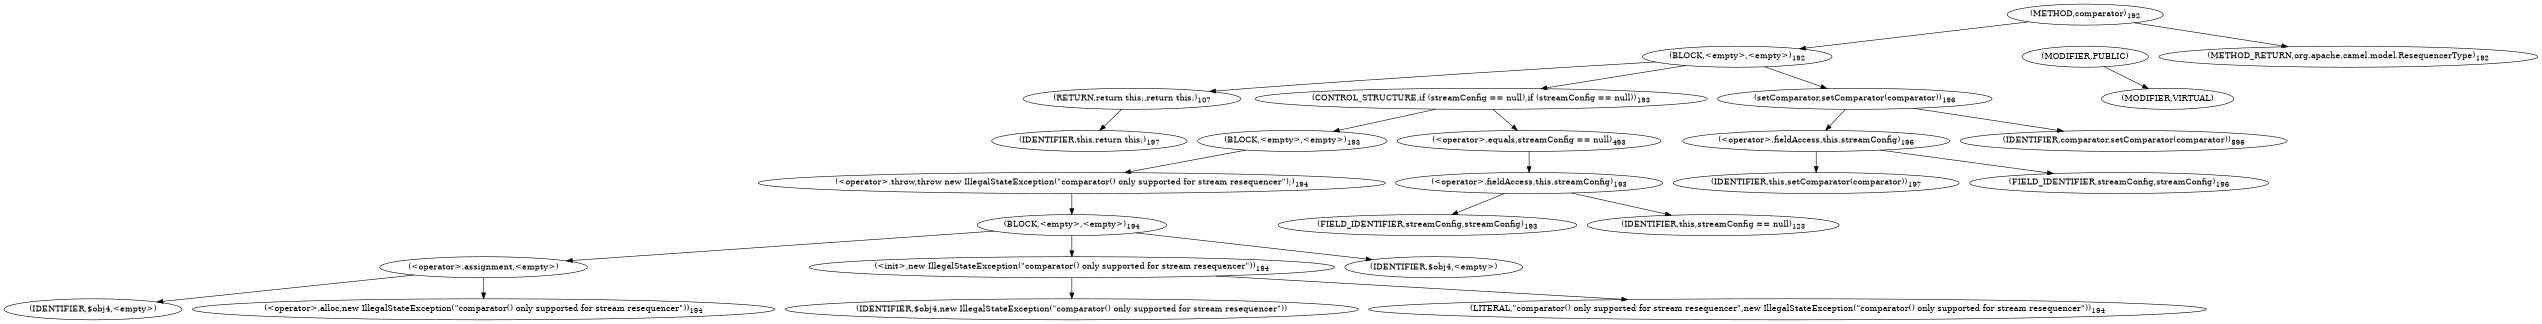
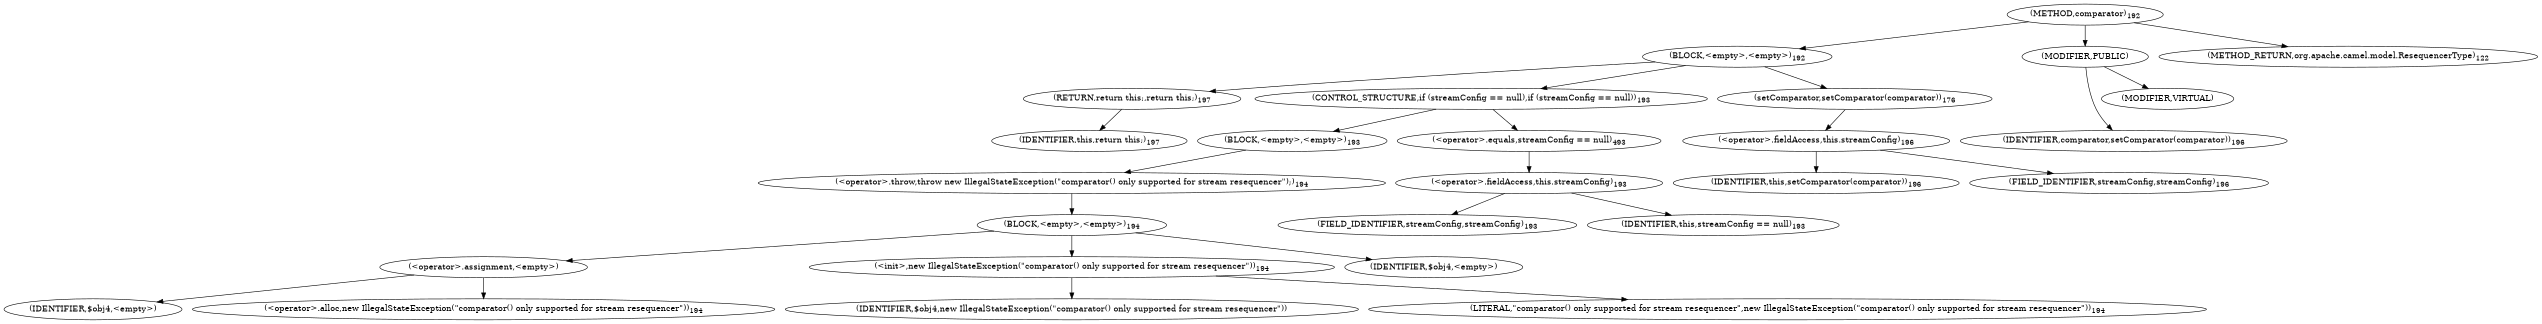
none -> (2085, 33)
(2482, 56) -> (2482, 56)
(1204, 98) -> (1204, 98)
(1949, 98) -> (1949, 98)
(1985, 119) -> (2092, 99)
(2238, 140) -> (2238, 140)
(1915, 182) -> (1915, 182)
(1799, 224) -> (1799, 224)
